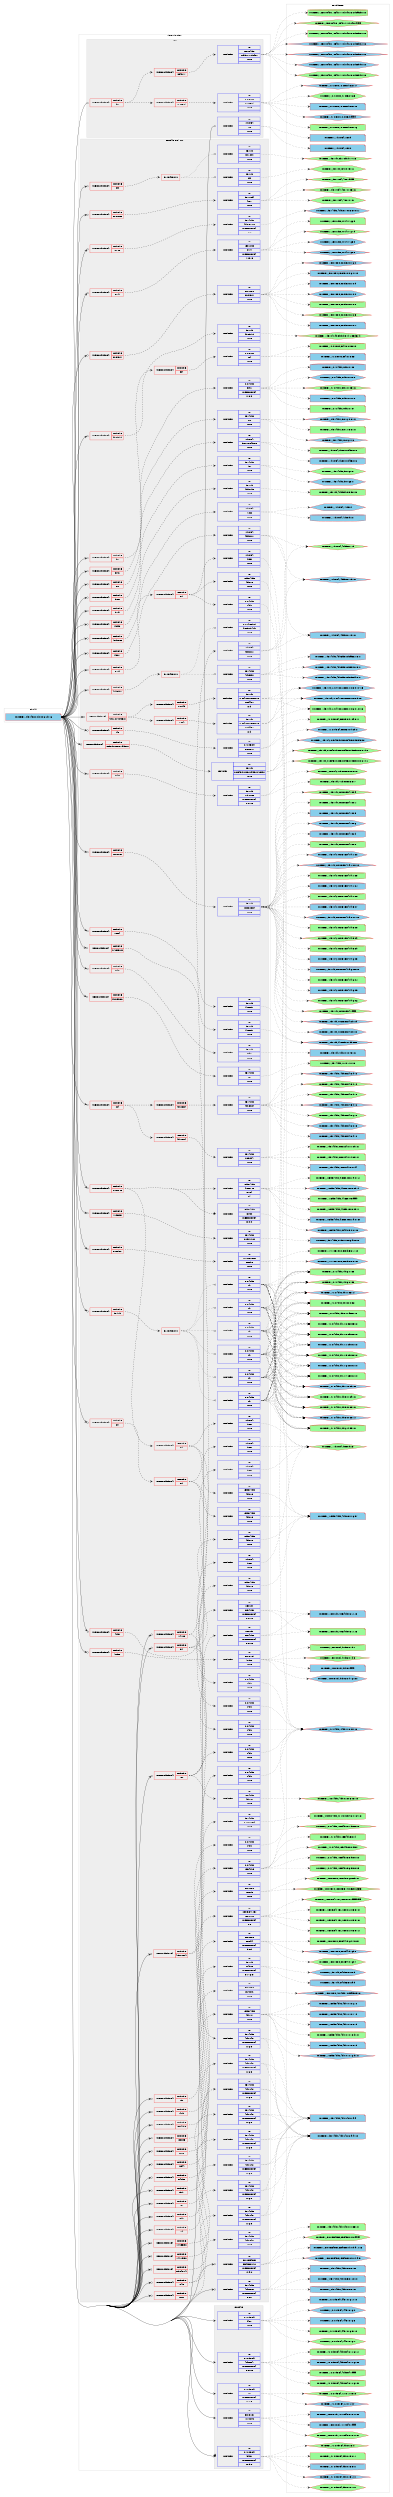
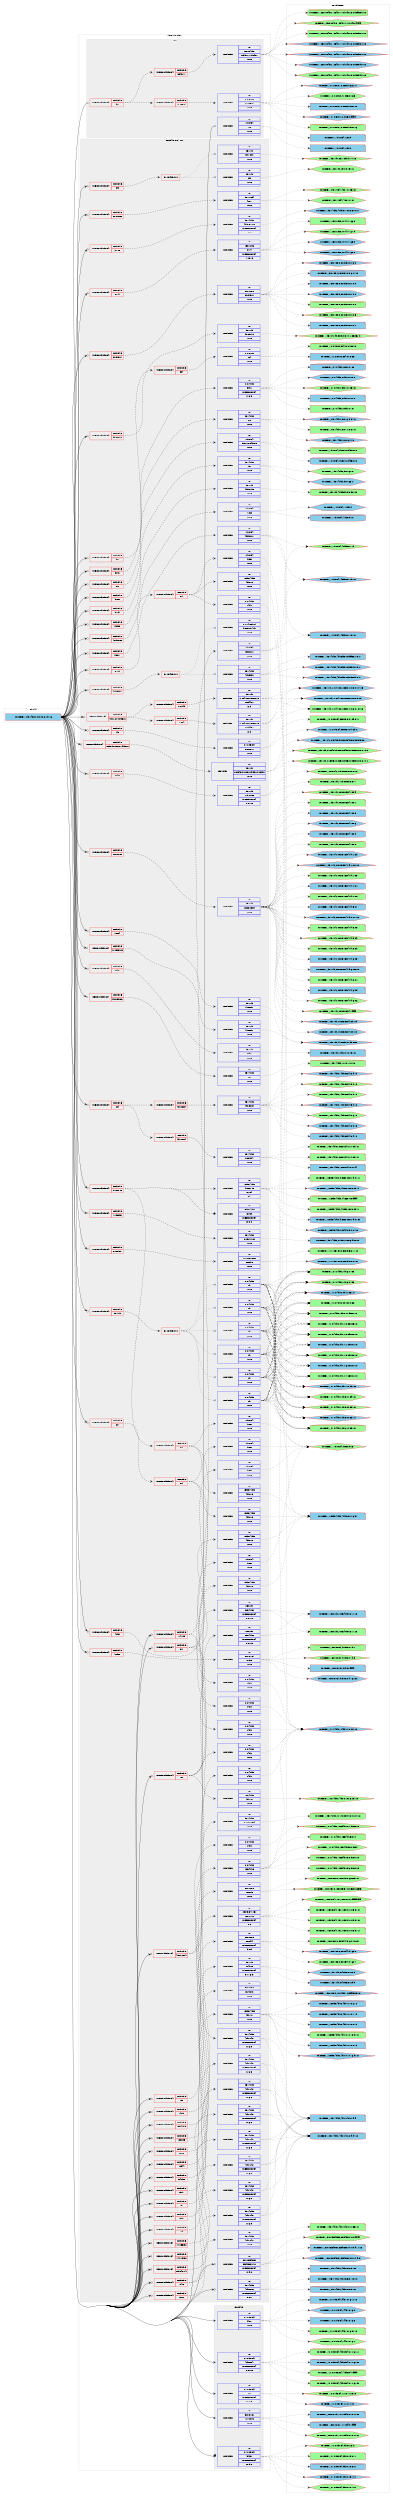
(338, 180) -> none
(338, 1816) -> (338, 1816)
(338, 2373) -> (338, 2373)
